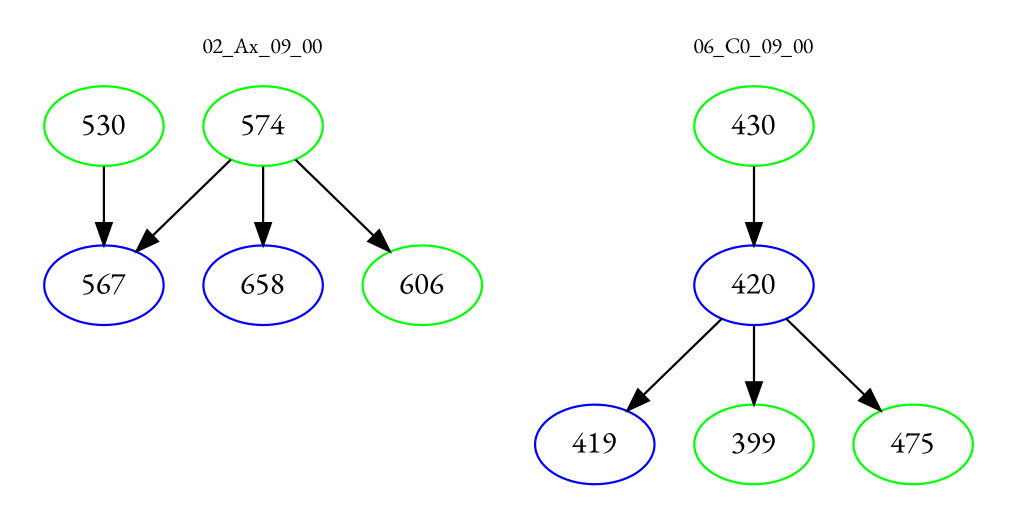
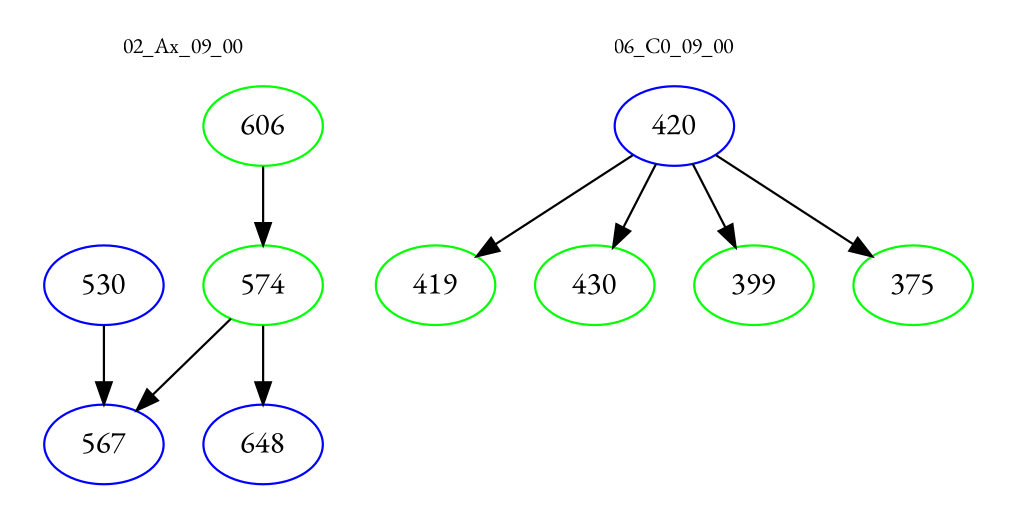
(104, 126) -> (104, 285)
(754, 195) -> (640, 196)
(335, 198) -> (263, 195)
(263, 285) -> (263, 444)
(595, 444) -> (436, 285)
(913, 444) -> (913, 285)
